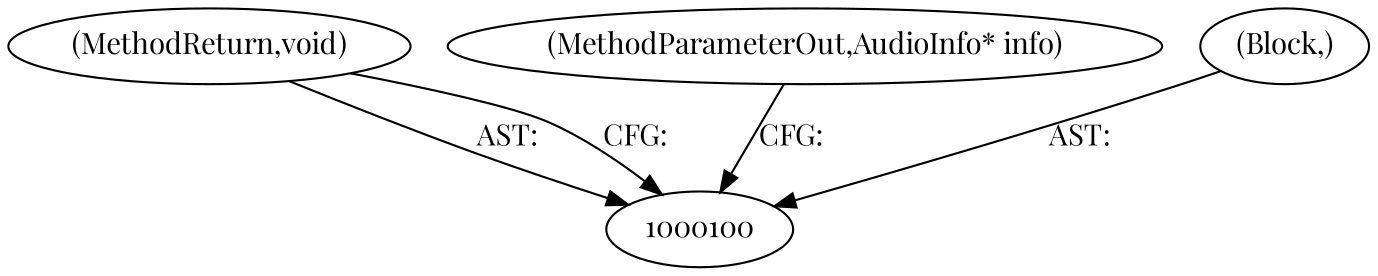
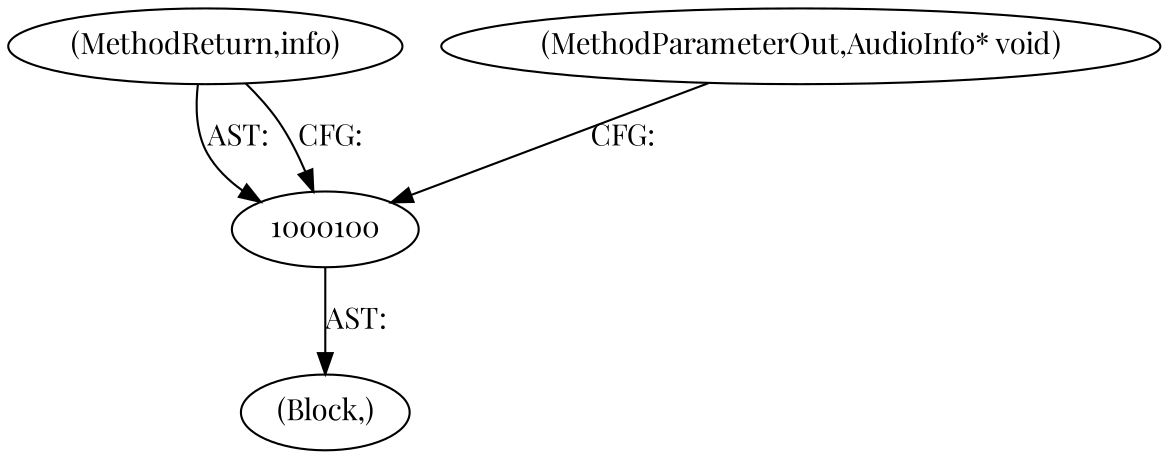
(209, 46) -> (205, 46)
(805, 46) -> (801, 46)
(1008, 138) -> (325, 310)
